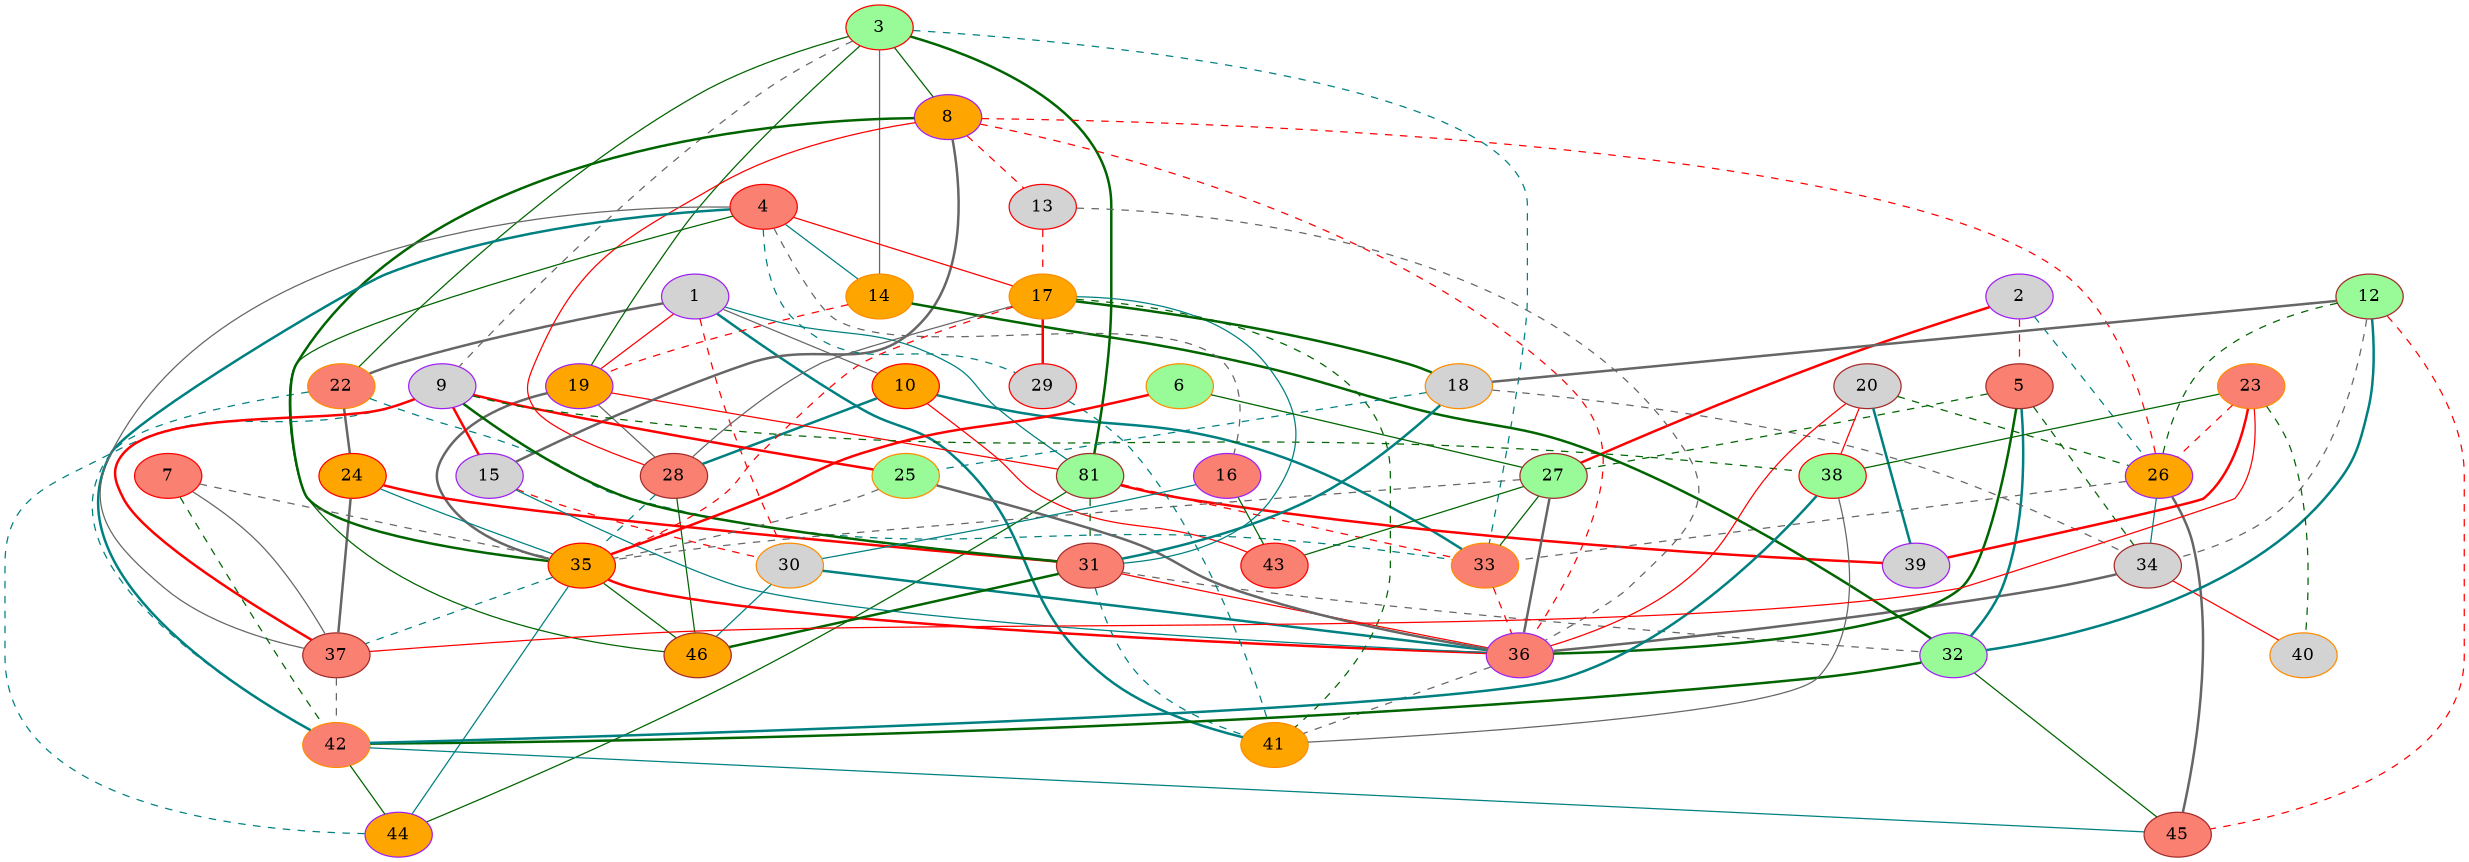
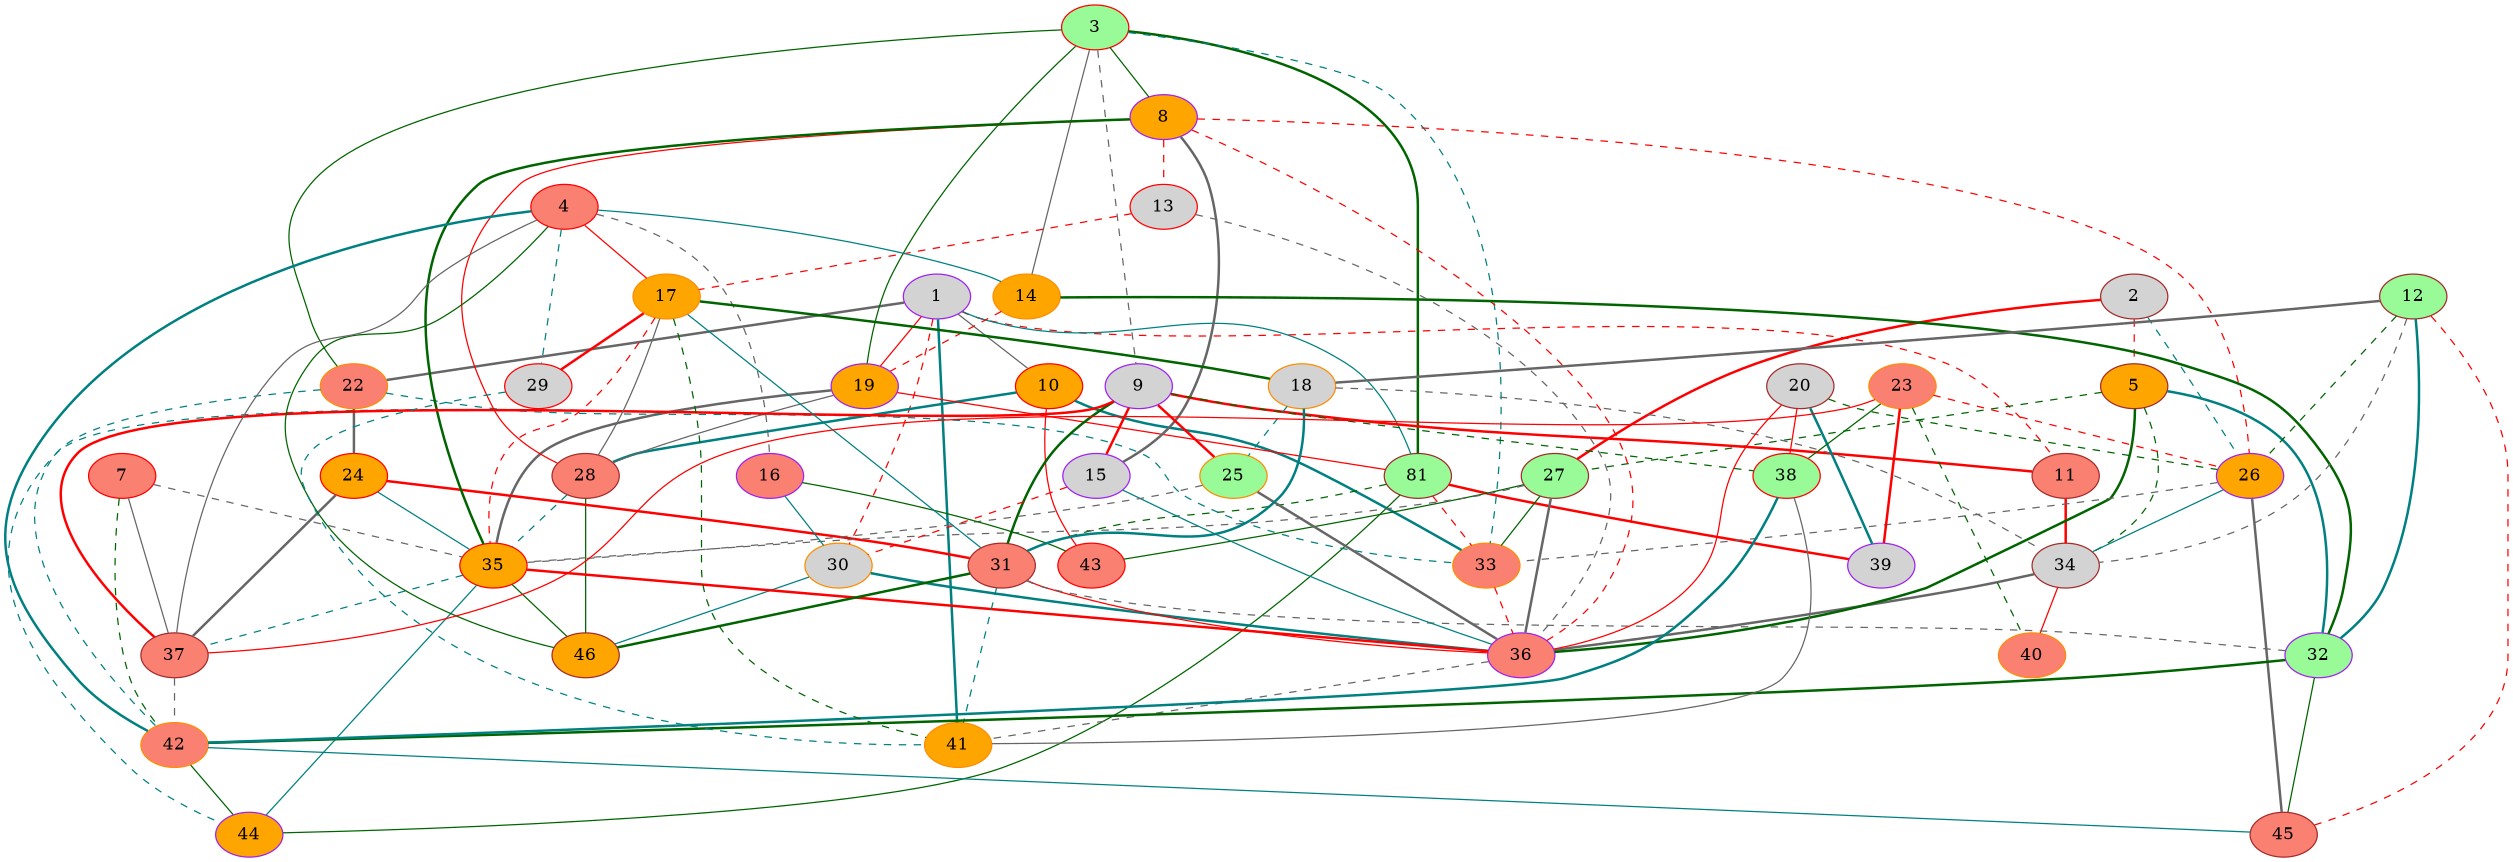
(2019, 297) -> (2134, 297)
(1180, 386) -> none
(2019, 386) -> (2134, 386)
none -> (2066, 476)
(2304, 655) -> (2032, 655)
